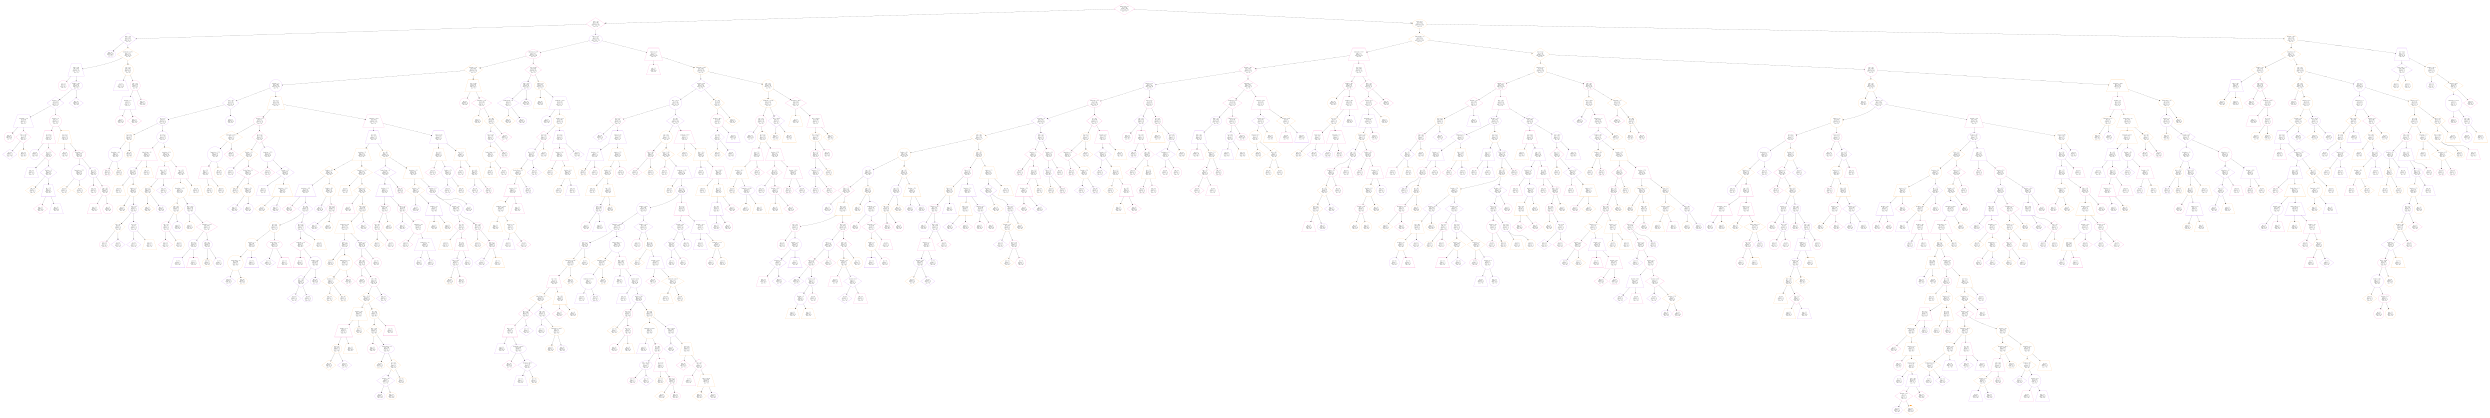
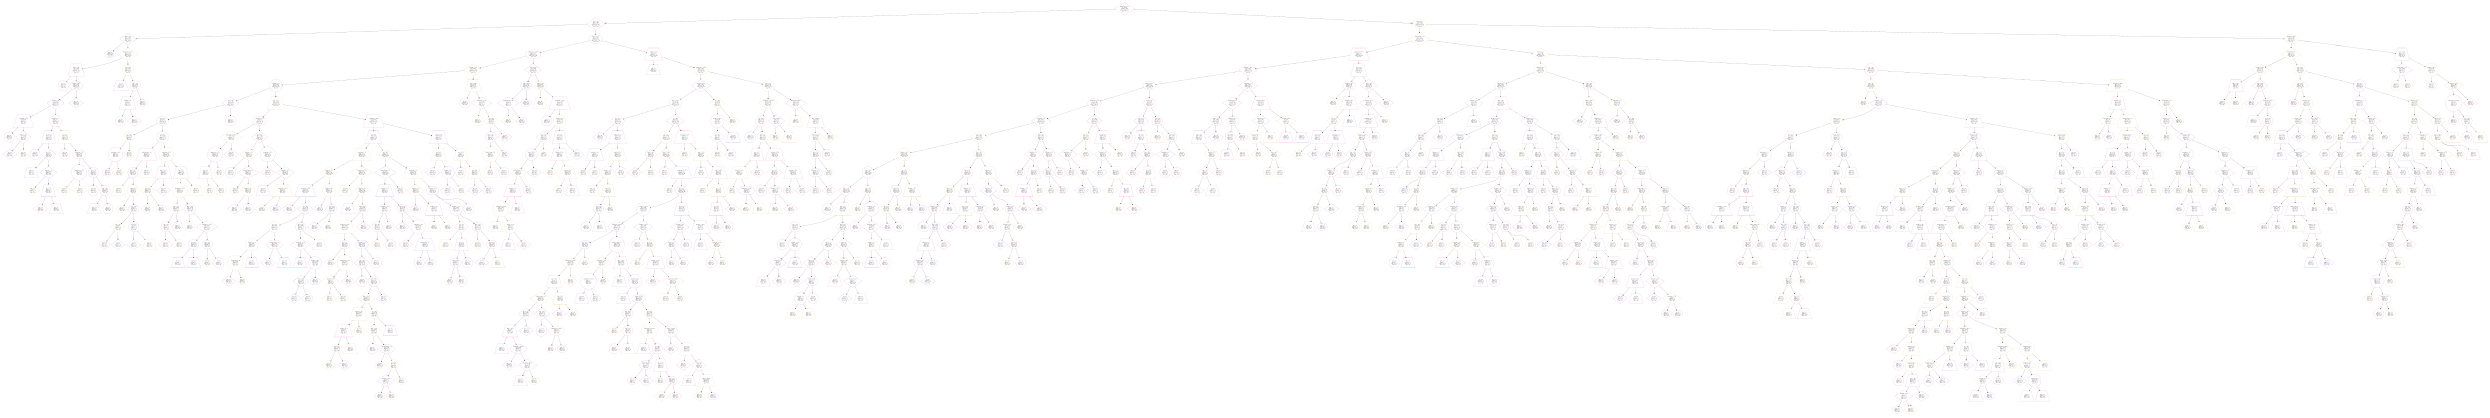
none -> (1216, 137)
(1196, 154) -> none
